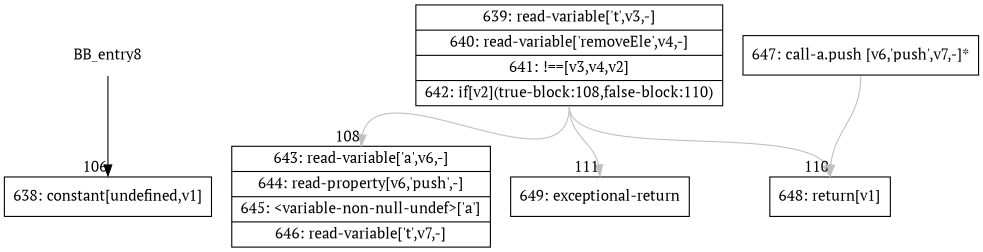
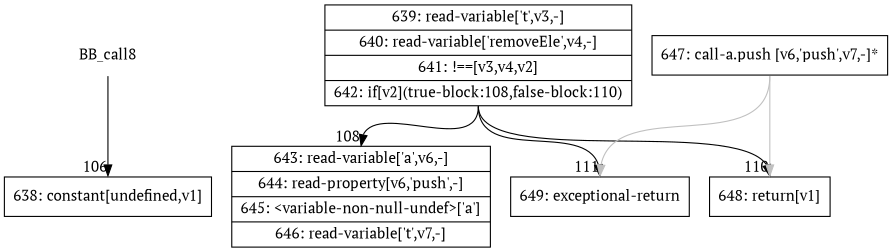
(108, 55) -> (108, 55)
none -> (690, 126)
(471, 127) -> (425, 127)
(581, 137) -> (534, 141)
(694, 141) -> (603, 141)
